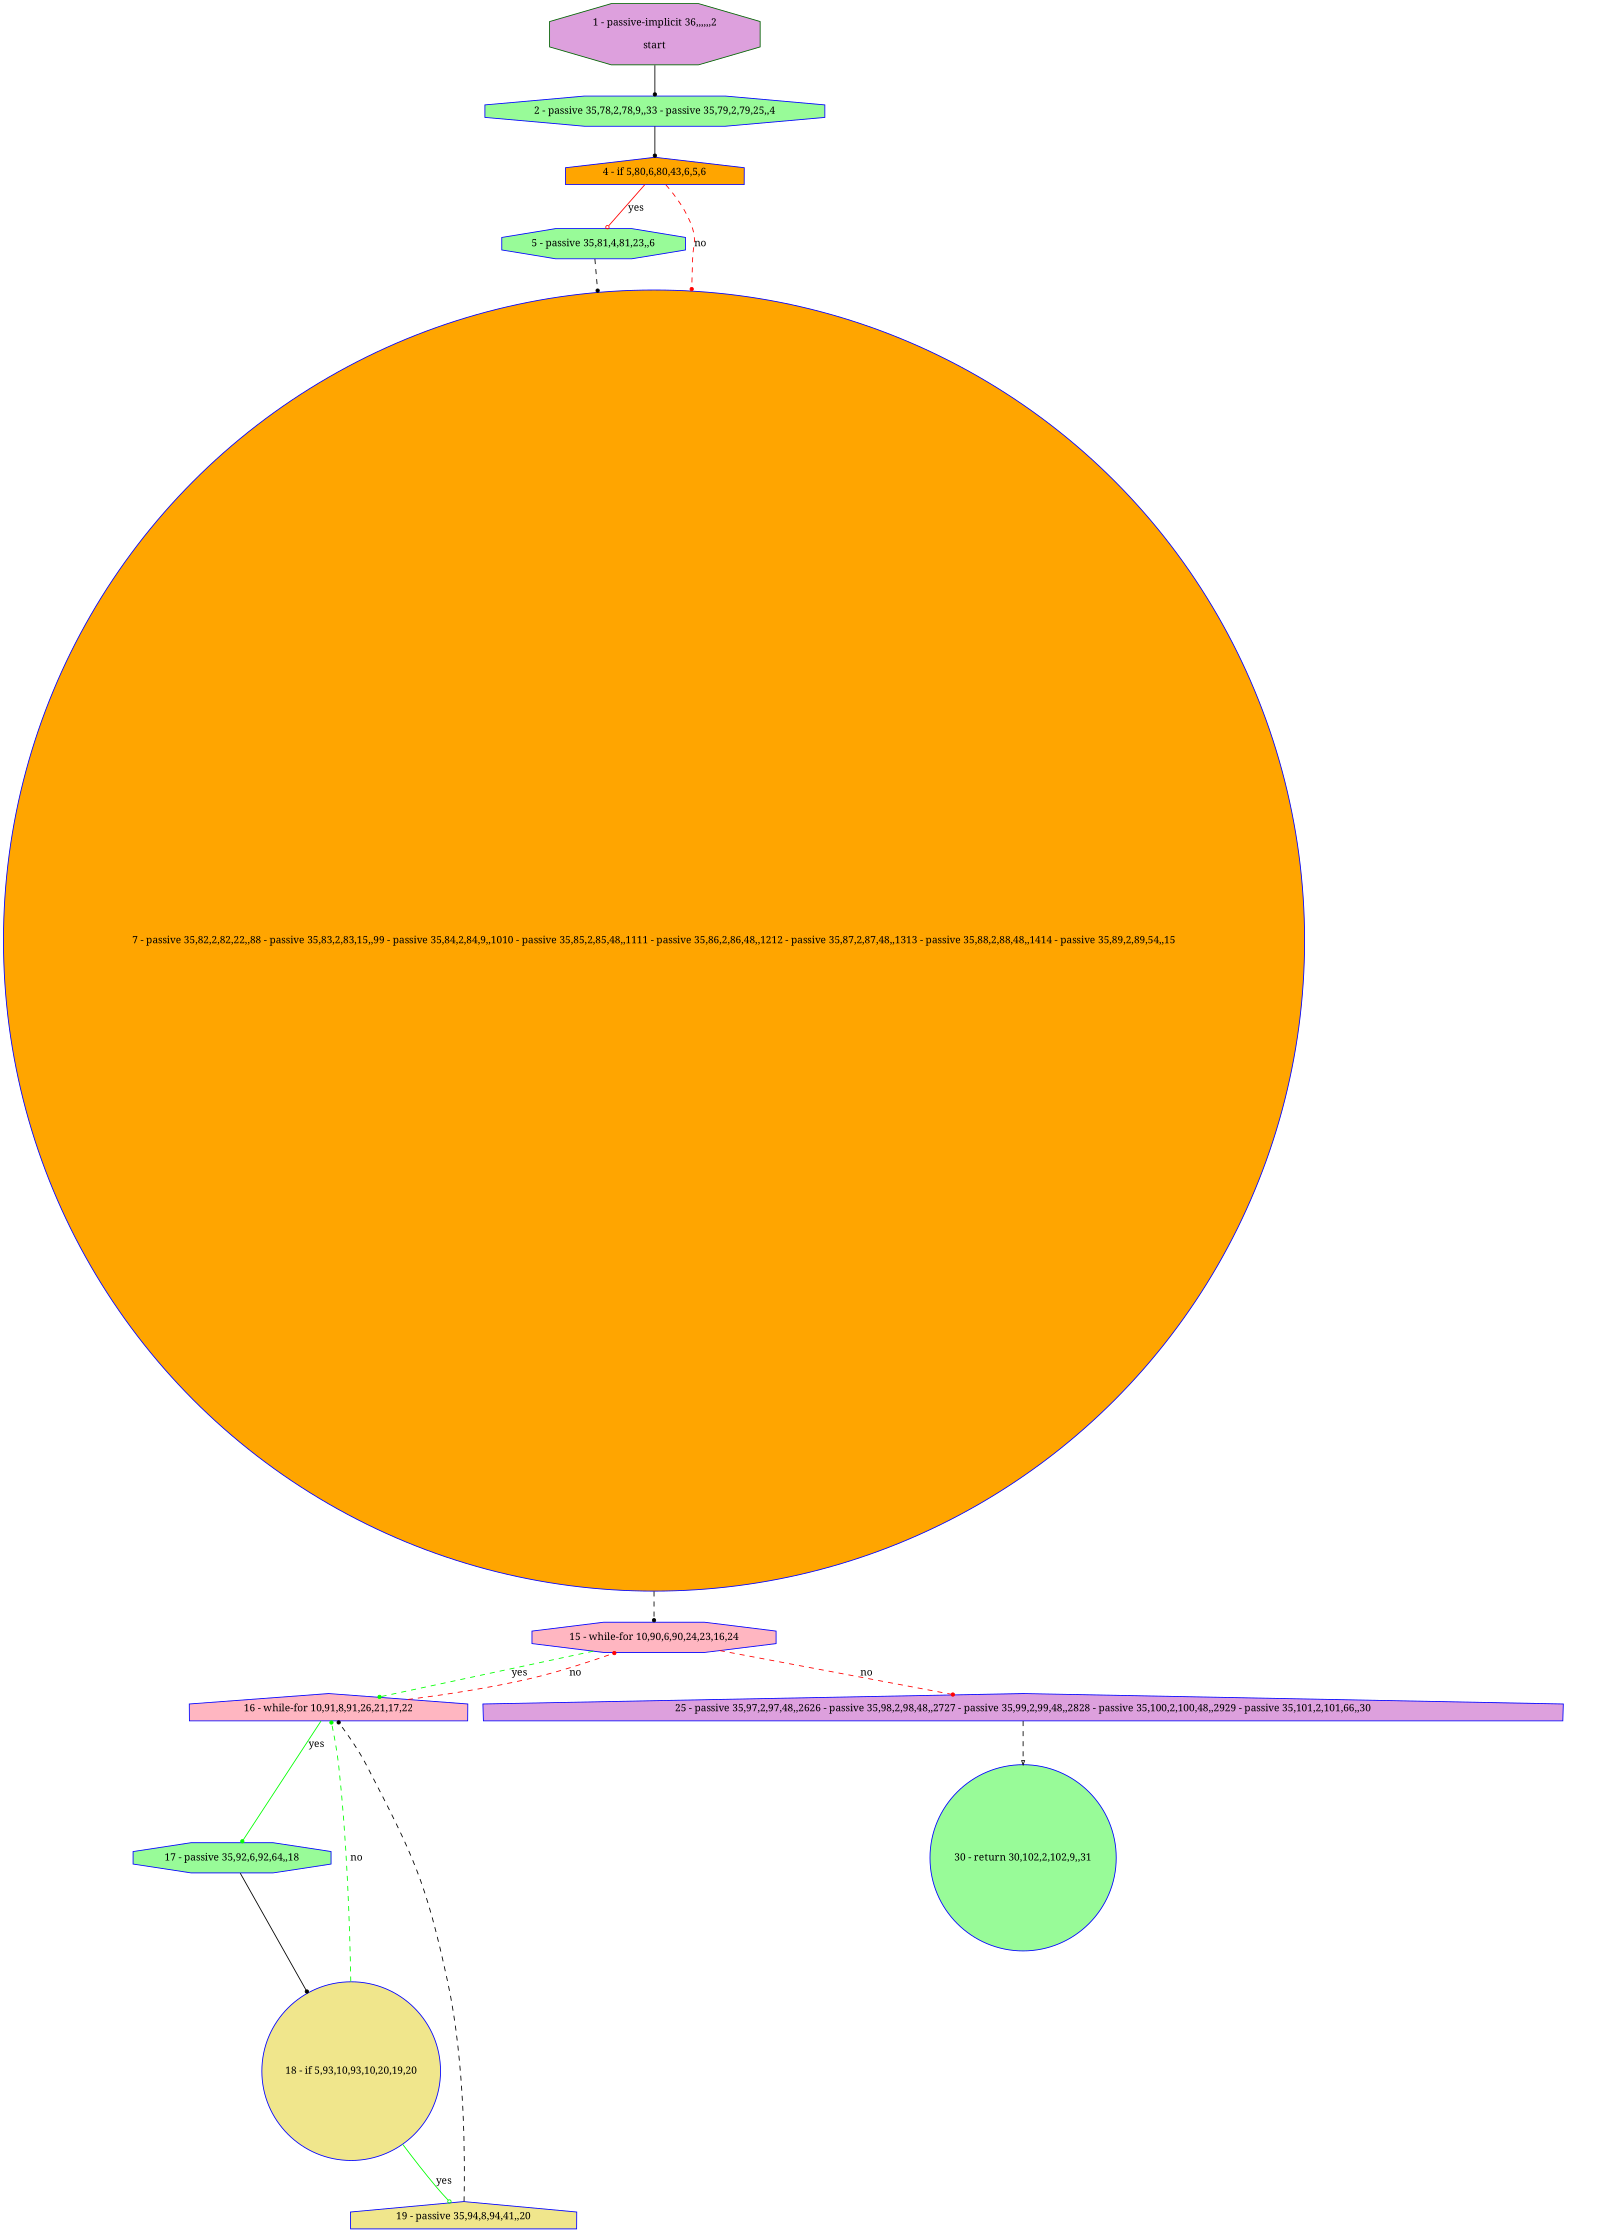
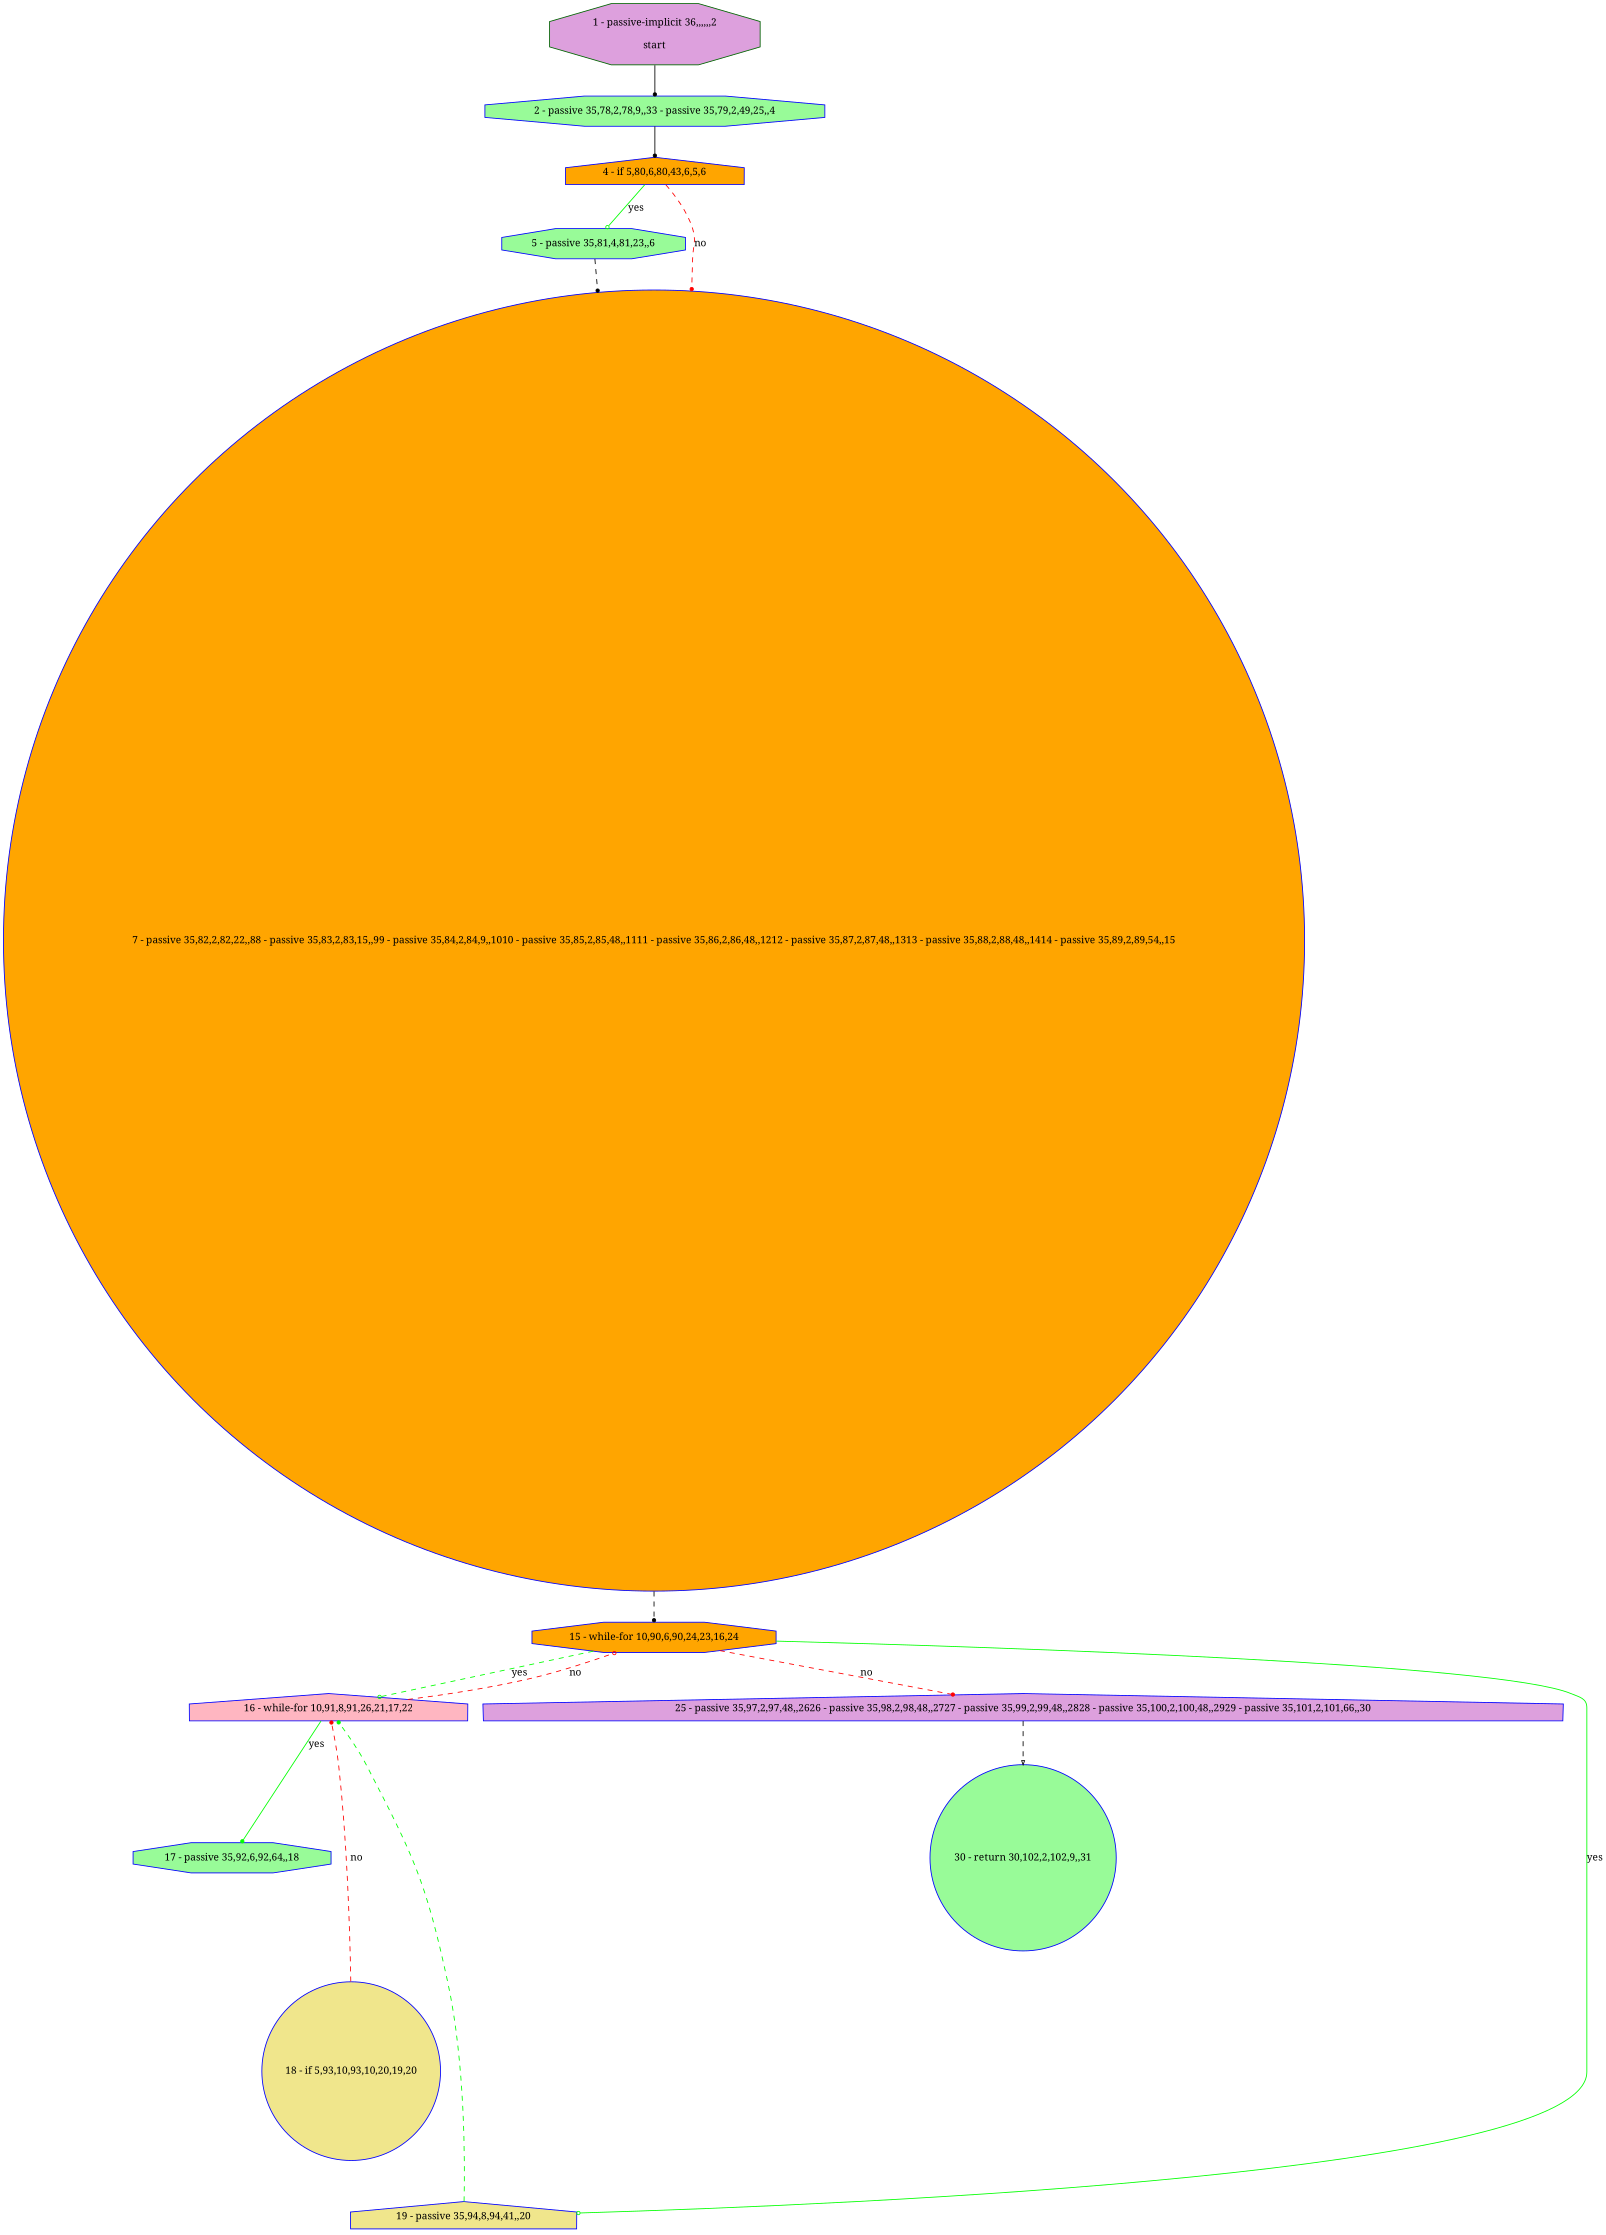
(655, 111) -> (655, 111)
(627, 205) -> (627, 205)
(654, 1637) -> (654, 1637)
(487, 1674) -> (487, 1674)
(512, 1683) -> (512, 1683)
(346, 1852) -> (346, 1852)
(273, 1932) -> none
(441, 1952) -> (441, 1952)
(425, 2173) -> (1587, 1995)
